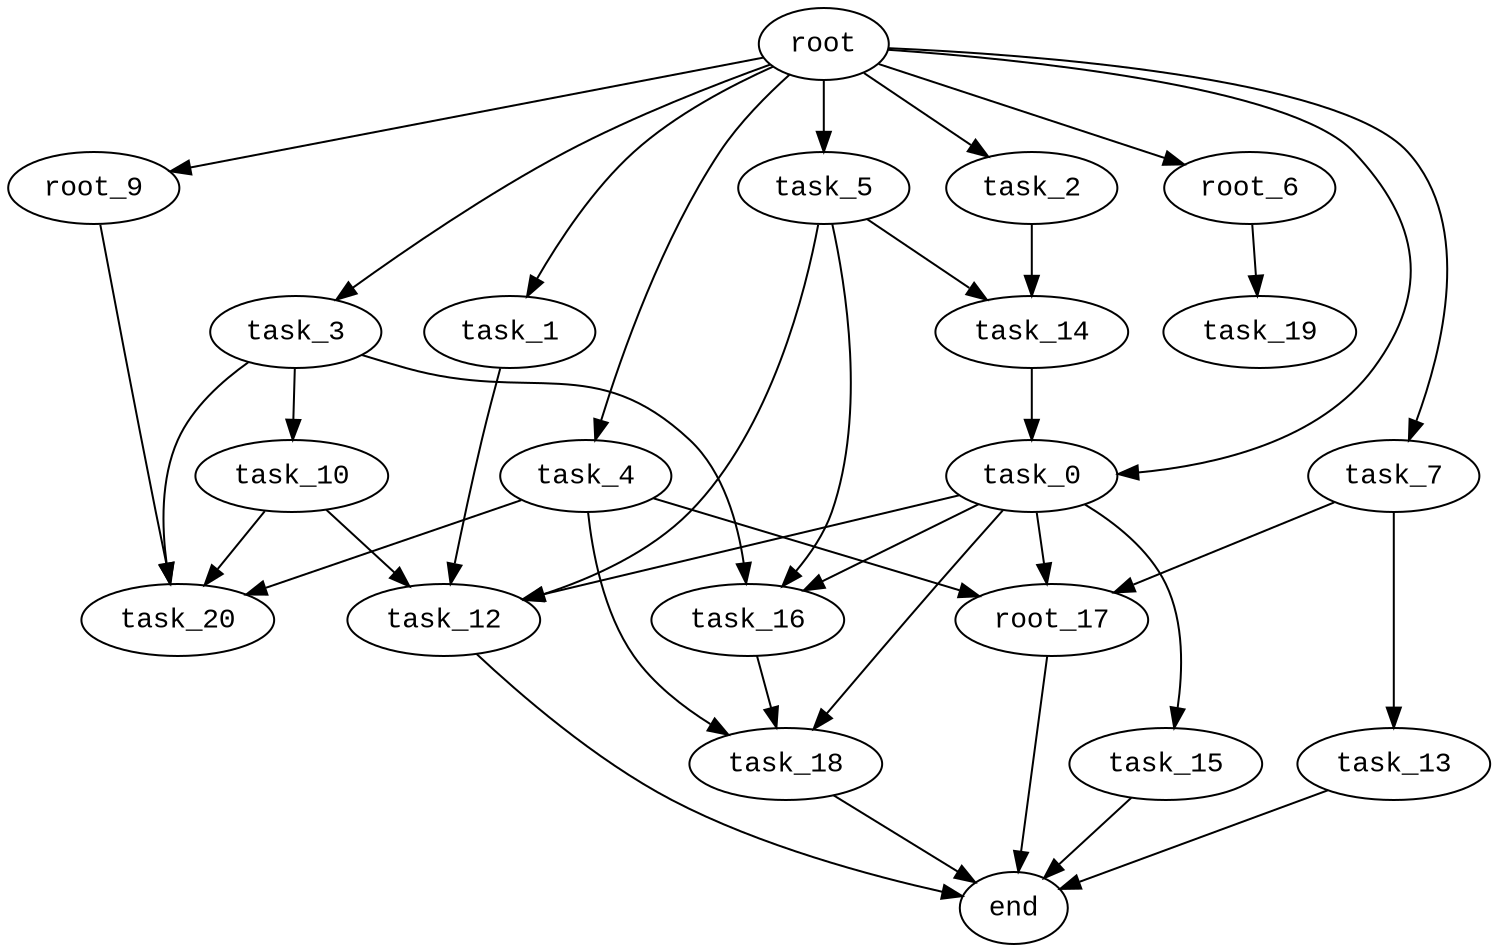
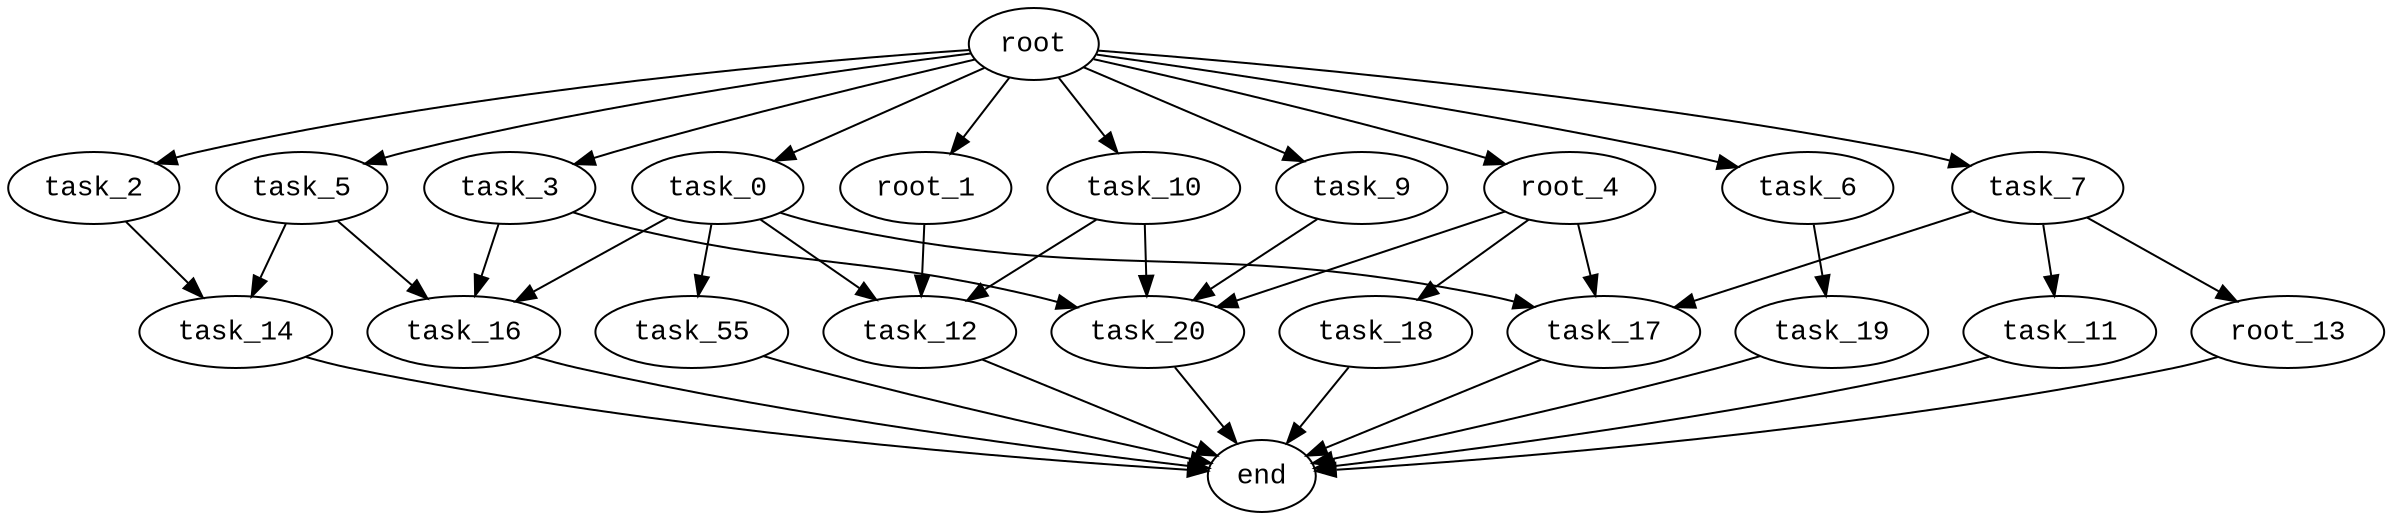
(94, 188) -> (1362, 188)
(1250, 188) -> (1808, 188)
(510, 332) -> (926, 188)
none -> (2060, 332)
(294, 394) -> (1082, 107)
(1032, 394) -> (744, 429)
none -> (1199, 397)
none -> (1547, 411)
(735, 453) -> none
(586, 476) -> (1570, 188)
(914, 611) -> none
(1052, 620) -> (1604, 332)
(764, 682) -> (860, 421)
(1166, 764) -> (692, 332)
(1394, 764) -> (2288, 332)
